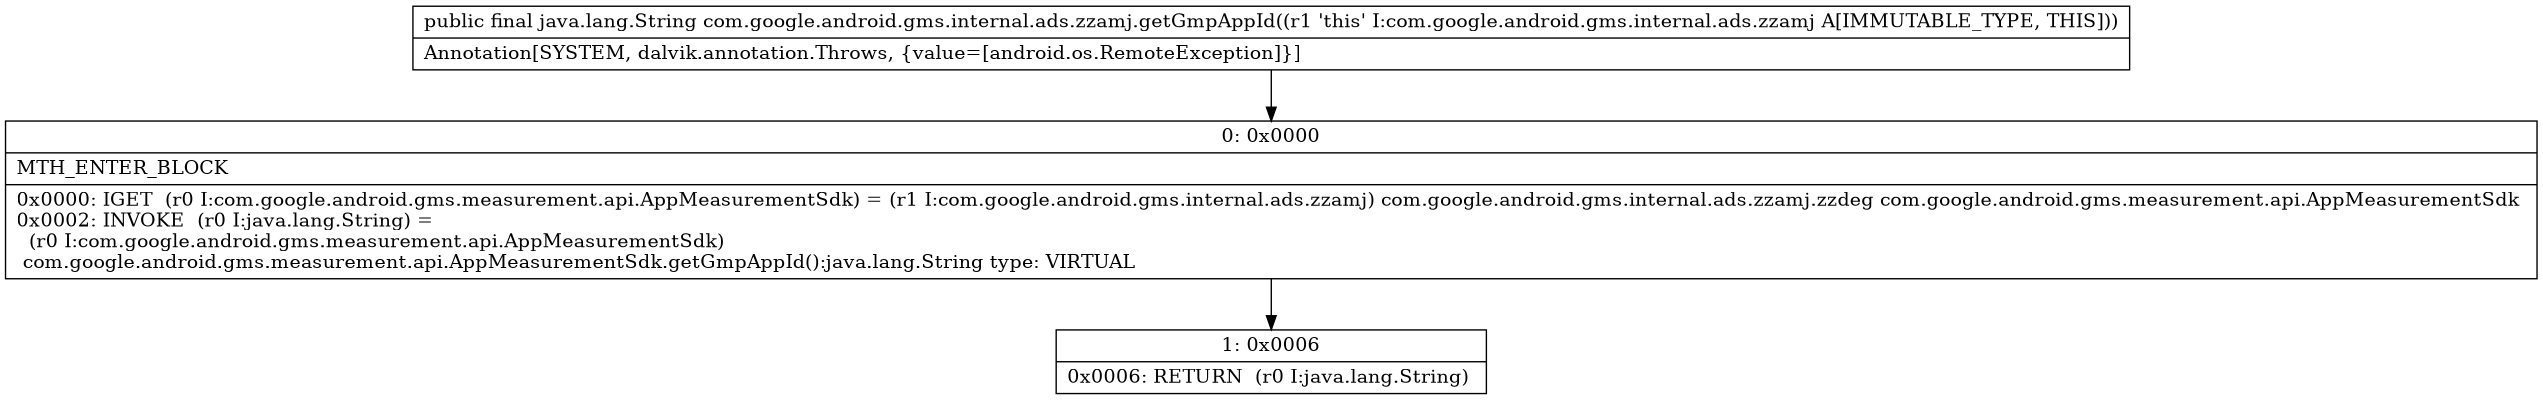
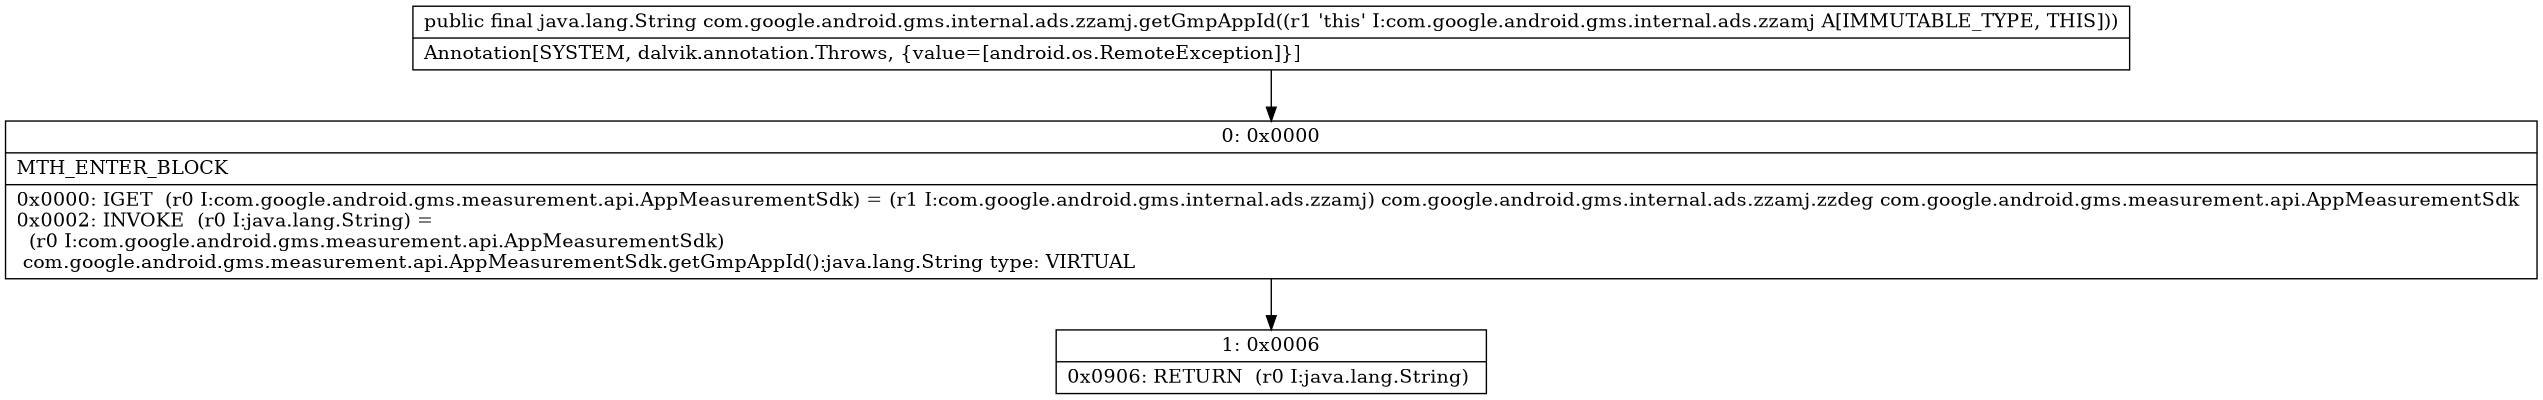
(1271, 377) -> (1271, 377)
